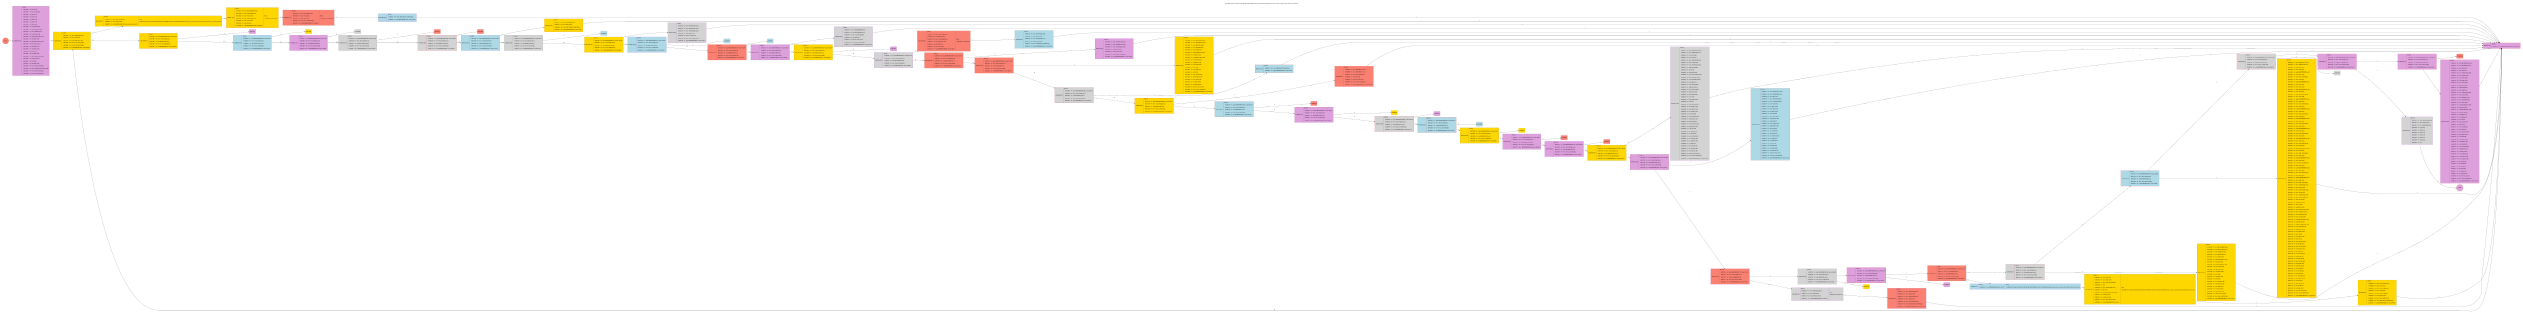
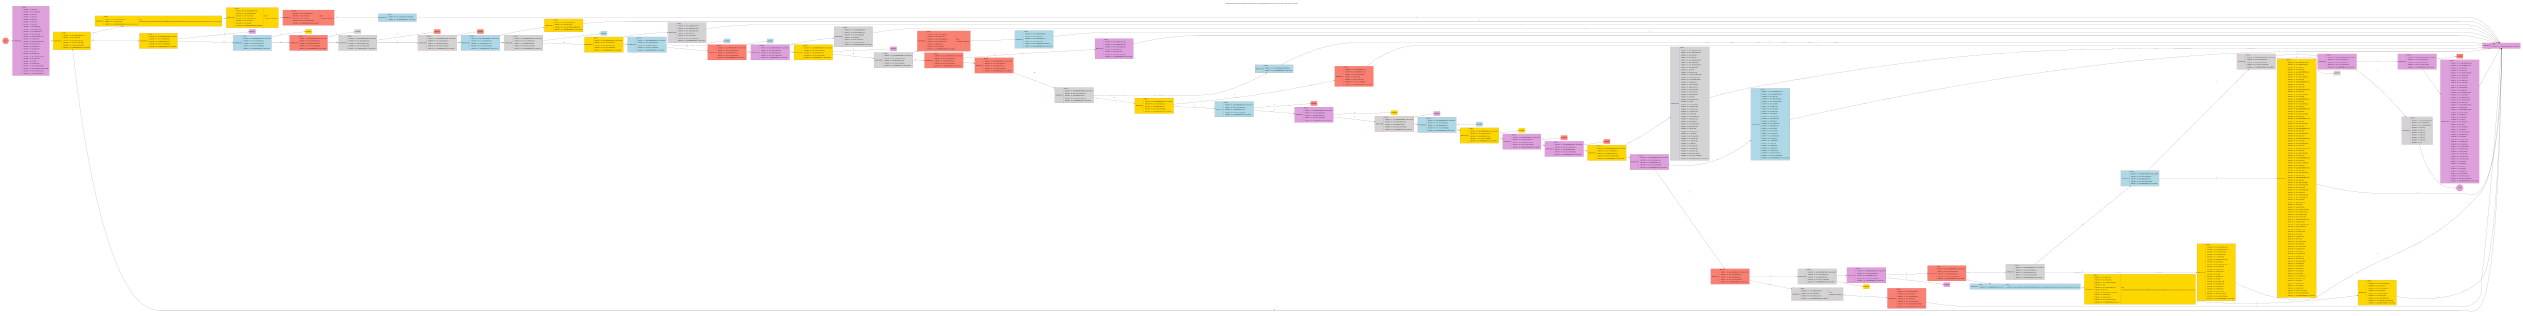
(309, 43) -> (309, 43)
(1194, 65) -> none
